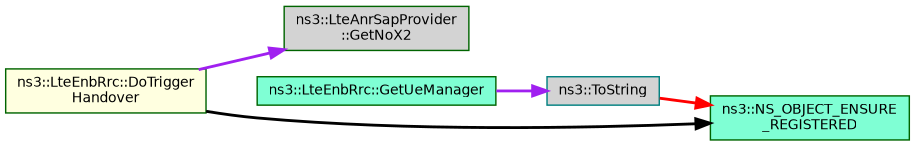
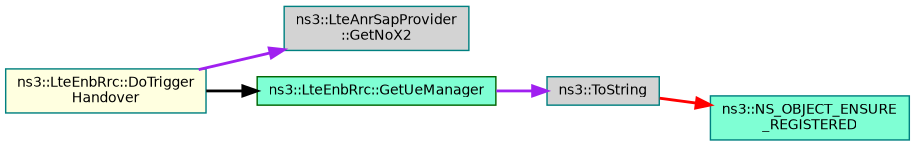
(377, 28) -> (377, 28)
(106, 91) -> (106, 91)
(810, 118) -> (810, 118)
(450, 127) -> (224, 91)
